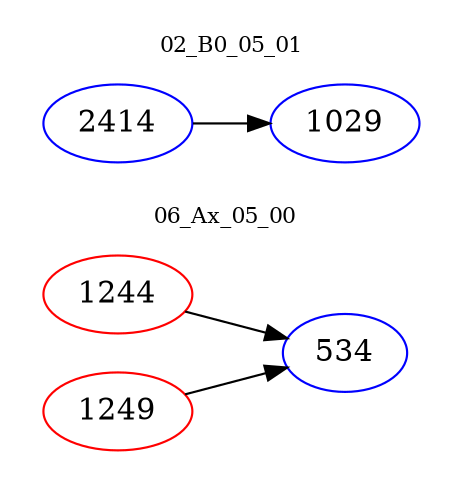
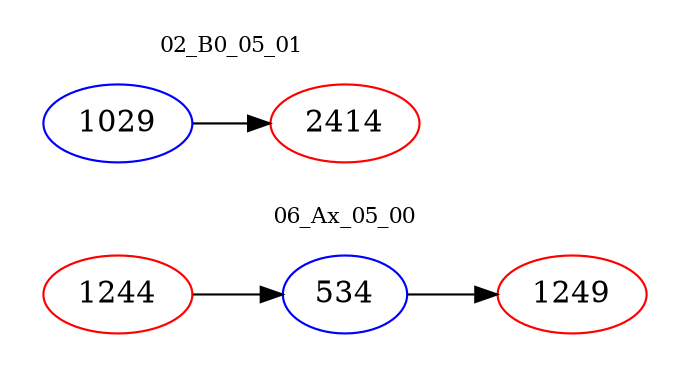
(118, 123) -> (345, 123)
(220, 123) -> (220, 123)
(225, 384) -> (441, 294)
